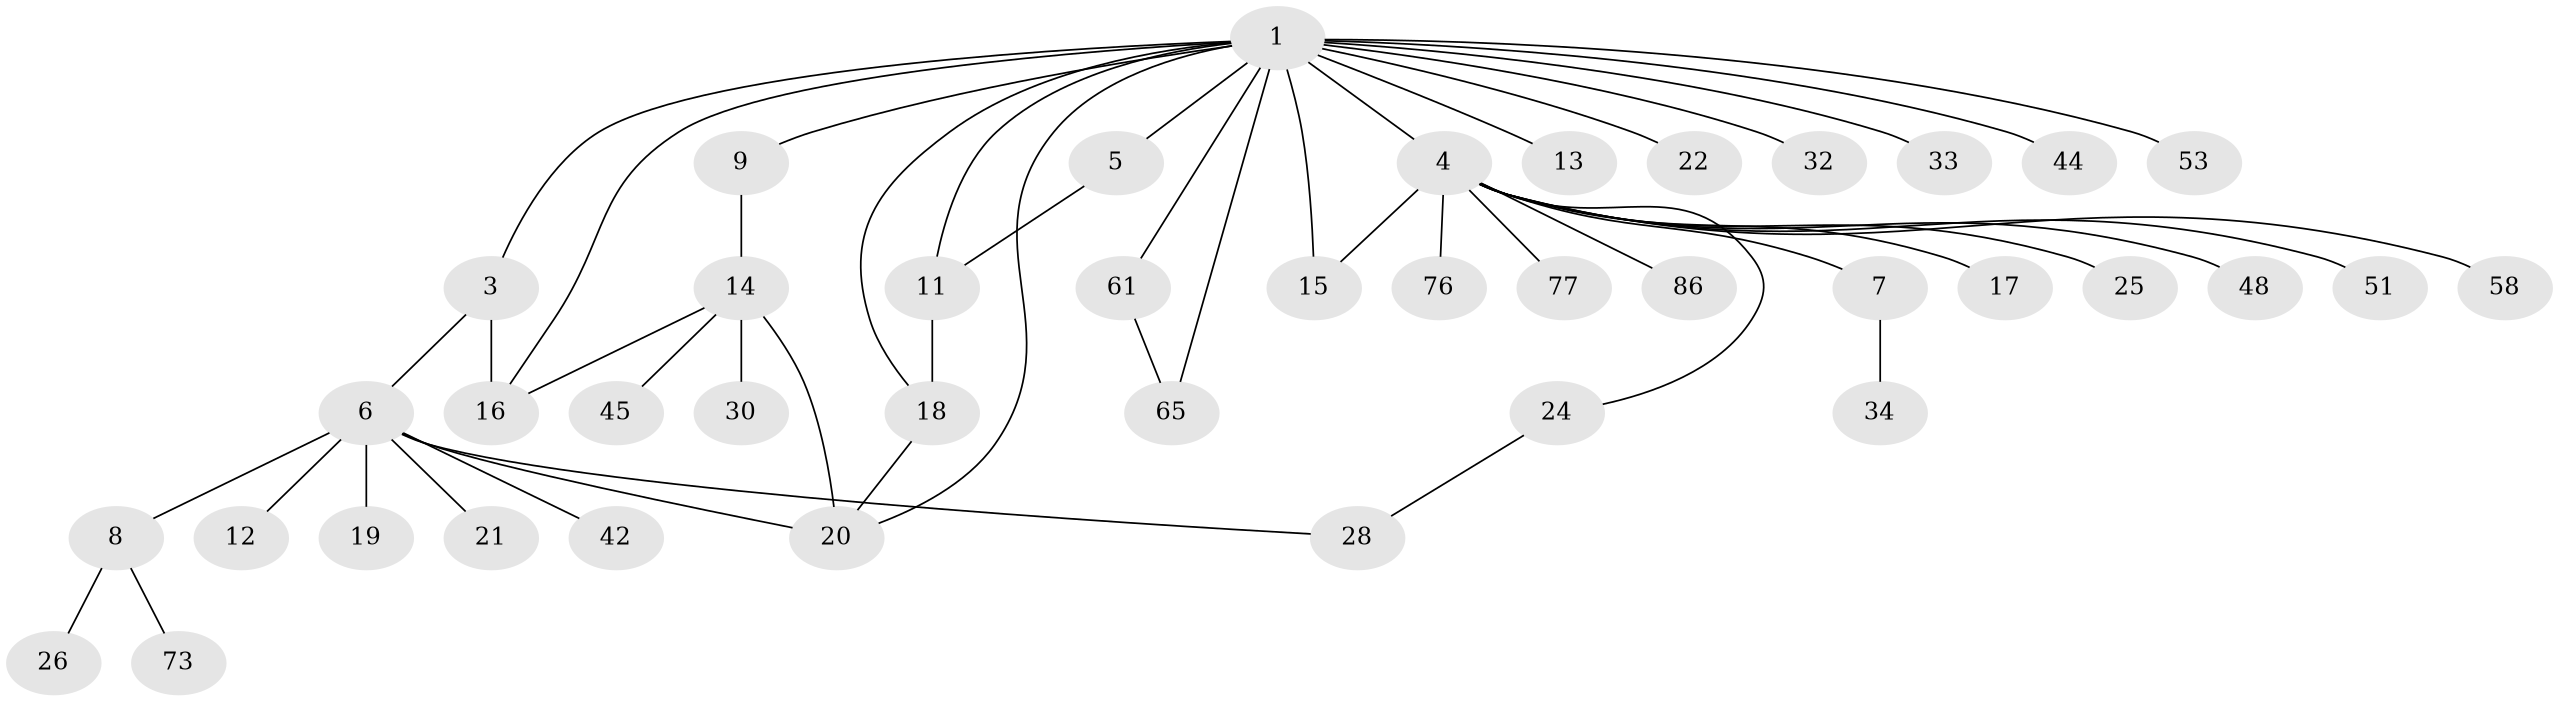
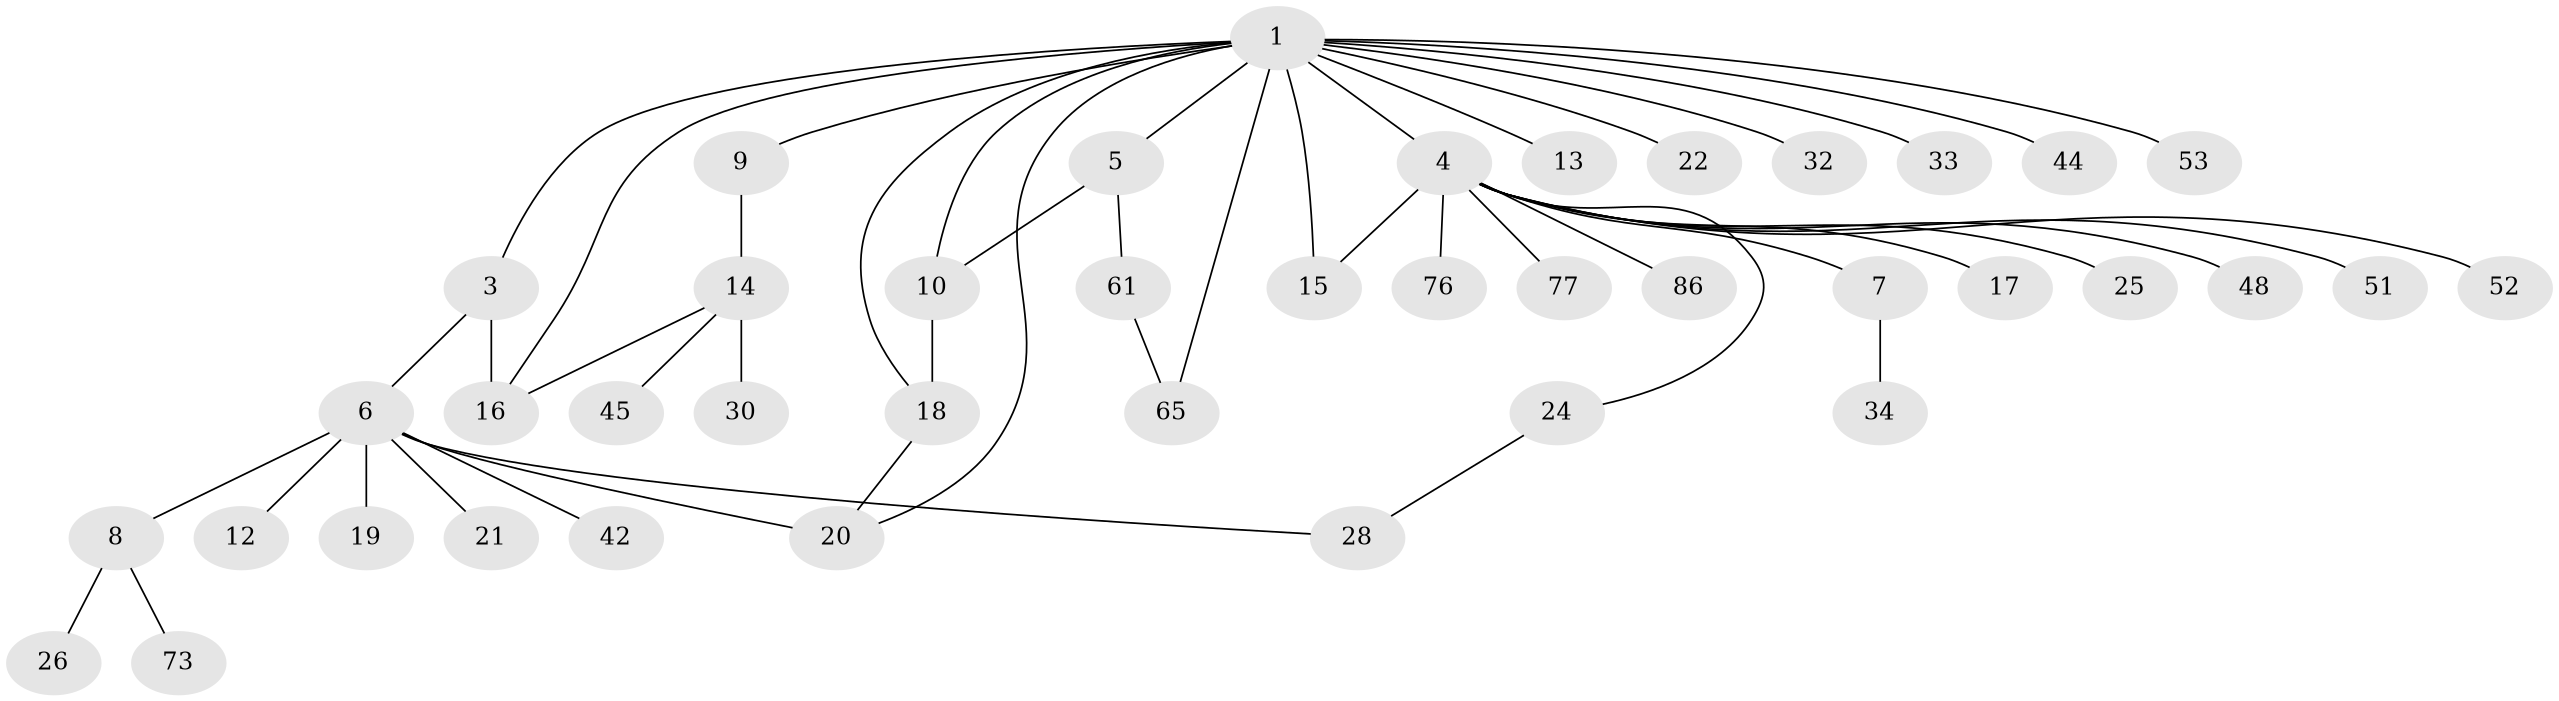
(1201, 163) -> (1120, 226)
(932, 288) -> (932, 288)
(2505, 288) -> (2505, 288)
(813, 406) -> none
